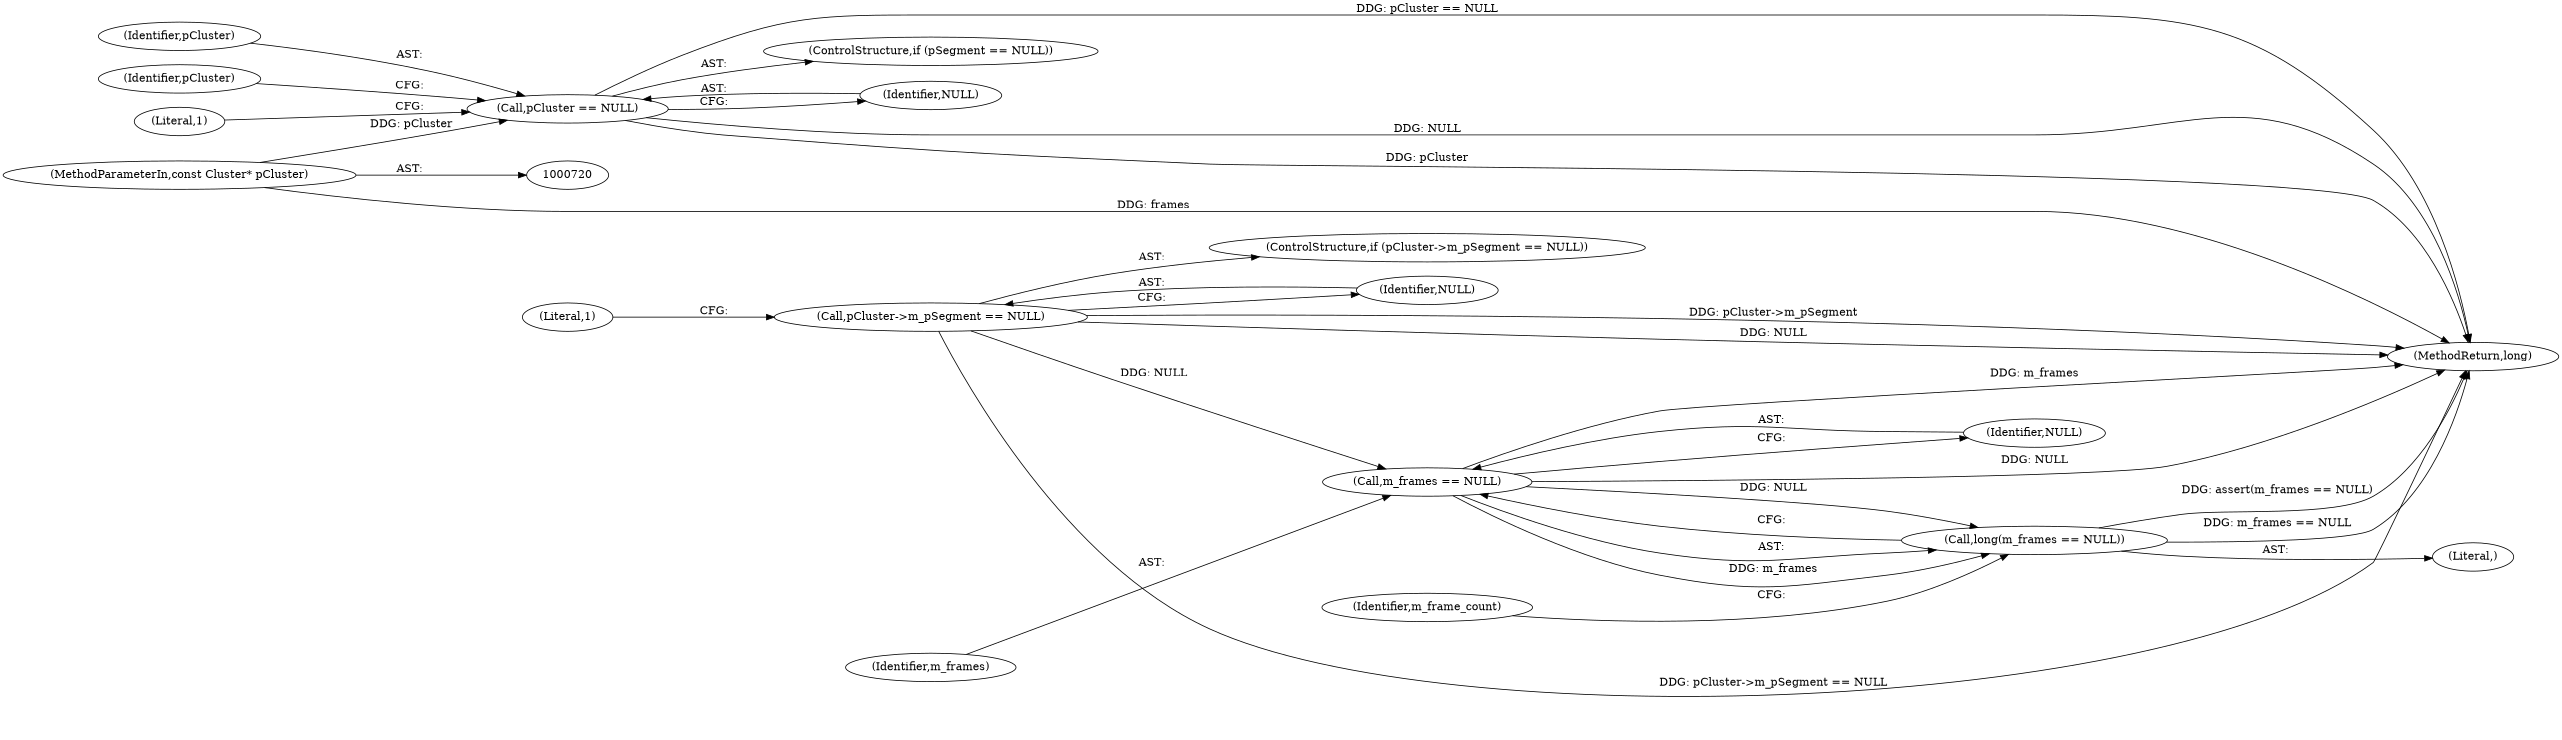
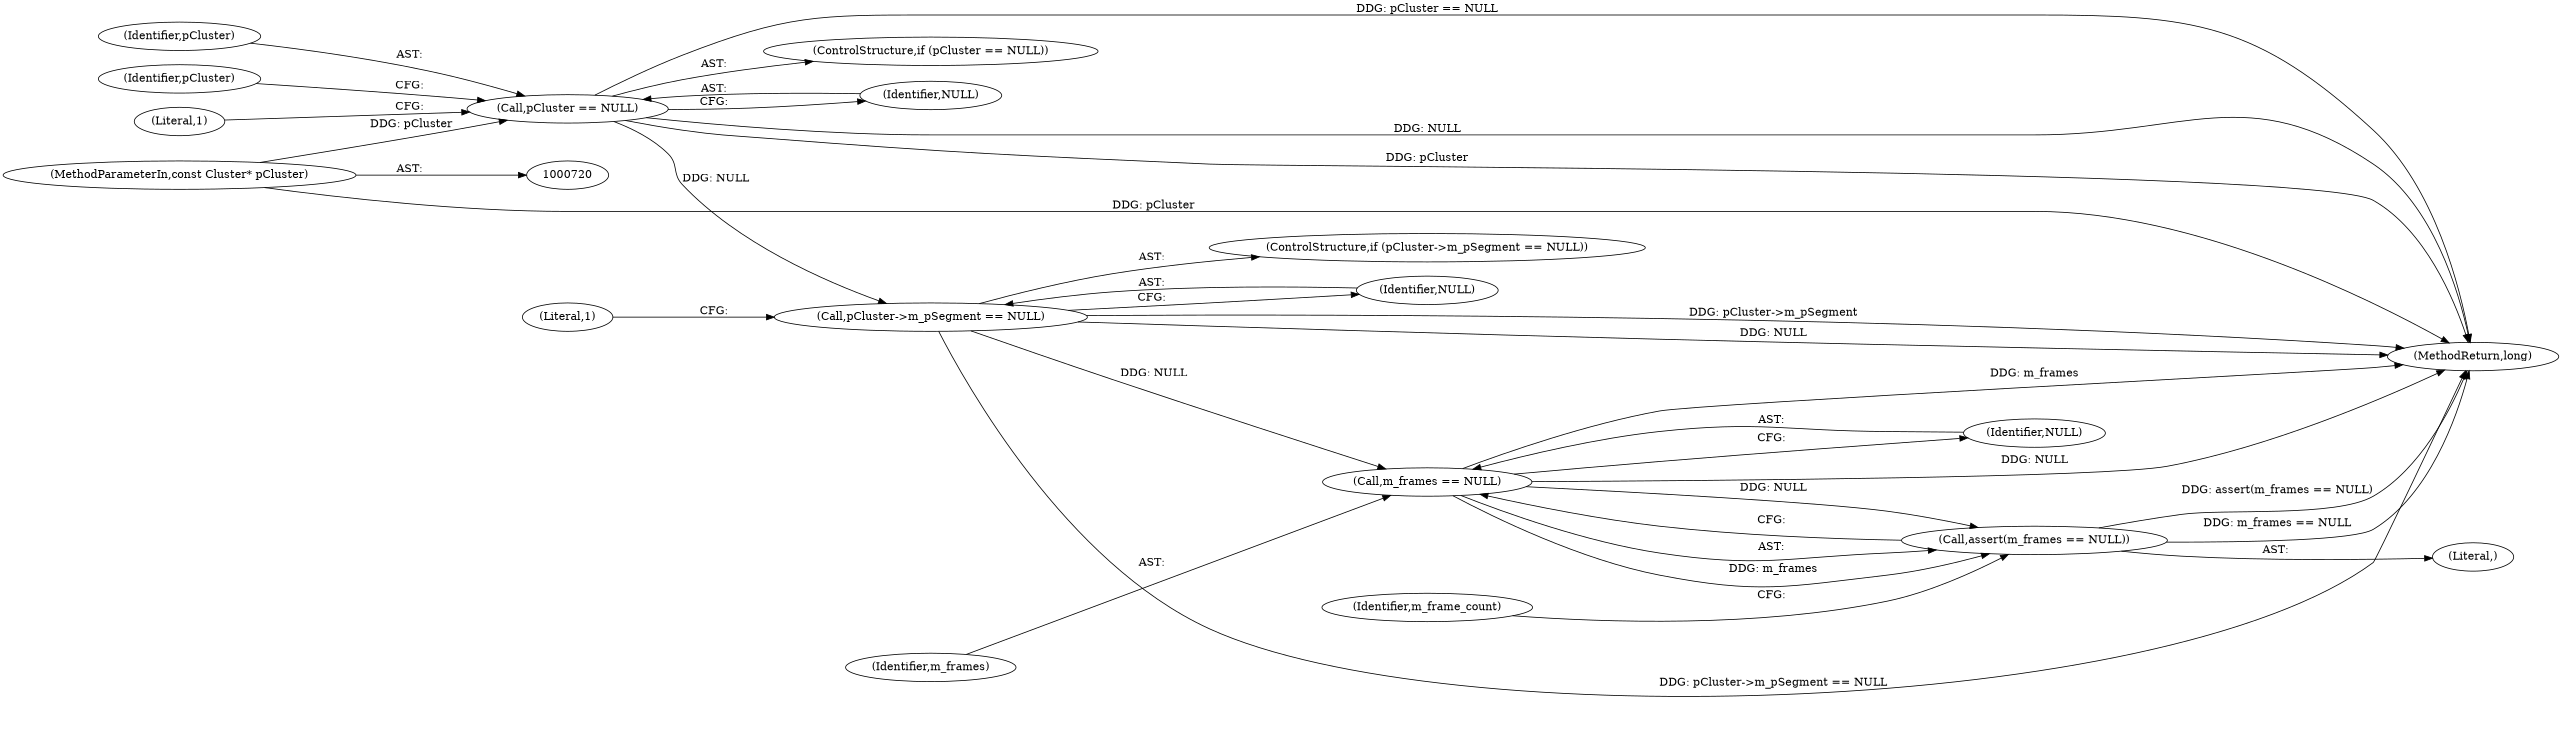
(931, 51) -> (931, 51)
(1154, 206) -> (1154, 206)
none -> (733, 227)
(2034, 540) -> (2034, 540)
